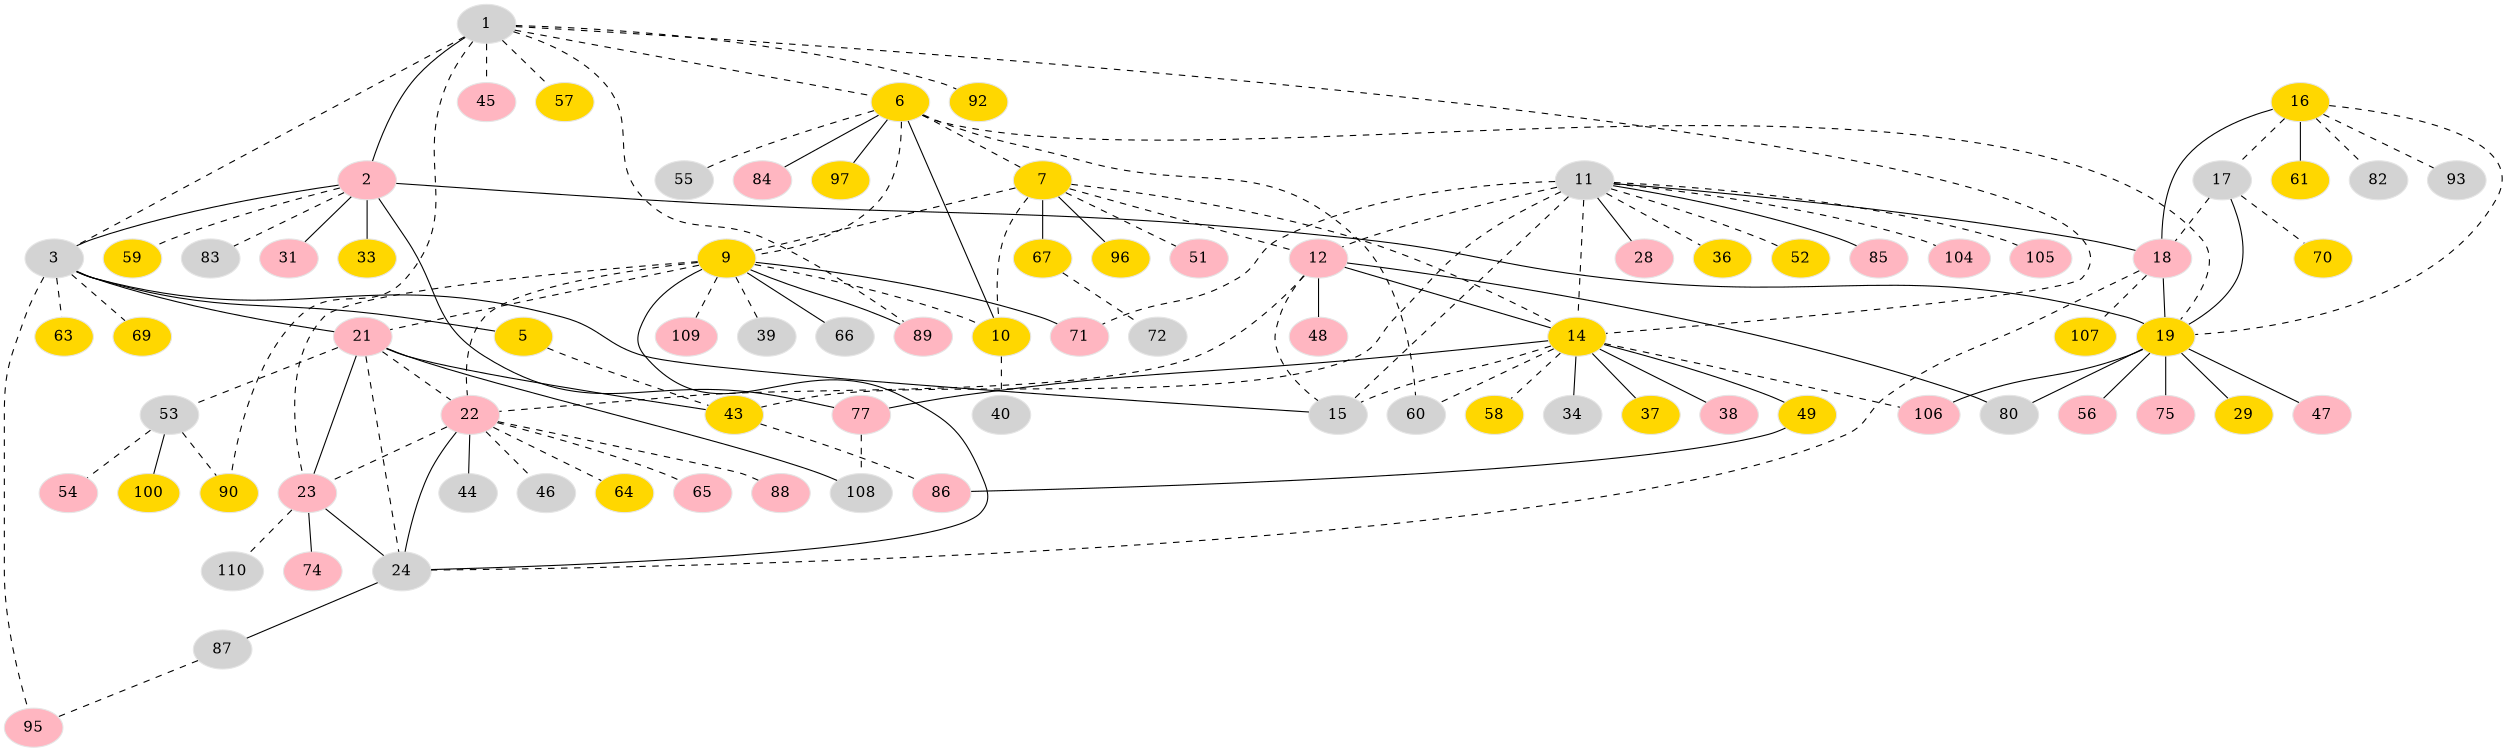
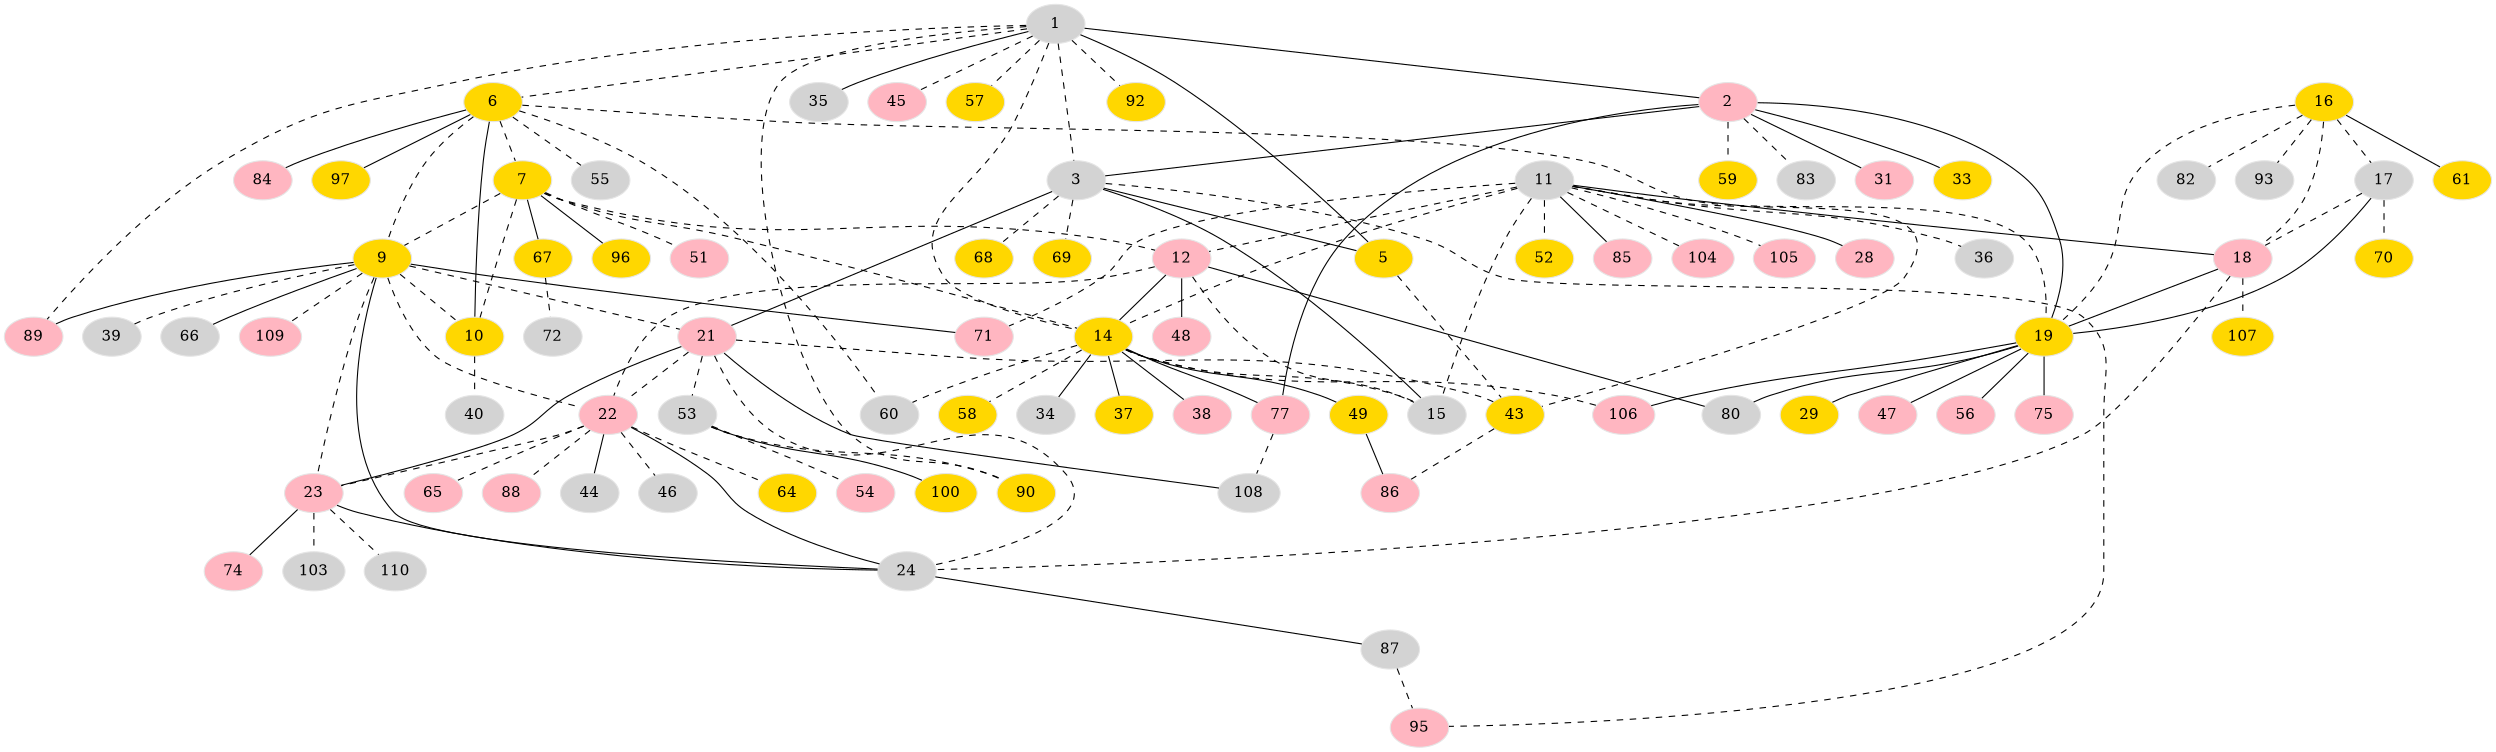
none -> (819, 102)
none -> (1234, 124)
(2191, 152) -> (2308, 191)
(1723, 258) -> (1984, 258)
(64, 337) -> (984, 258)
(505, 377) -> (1097, 361)
none -> (314, 571)
